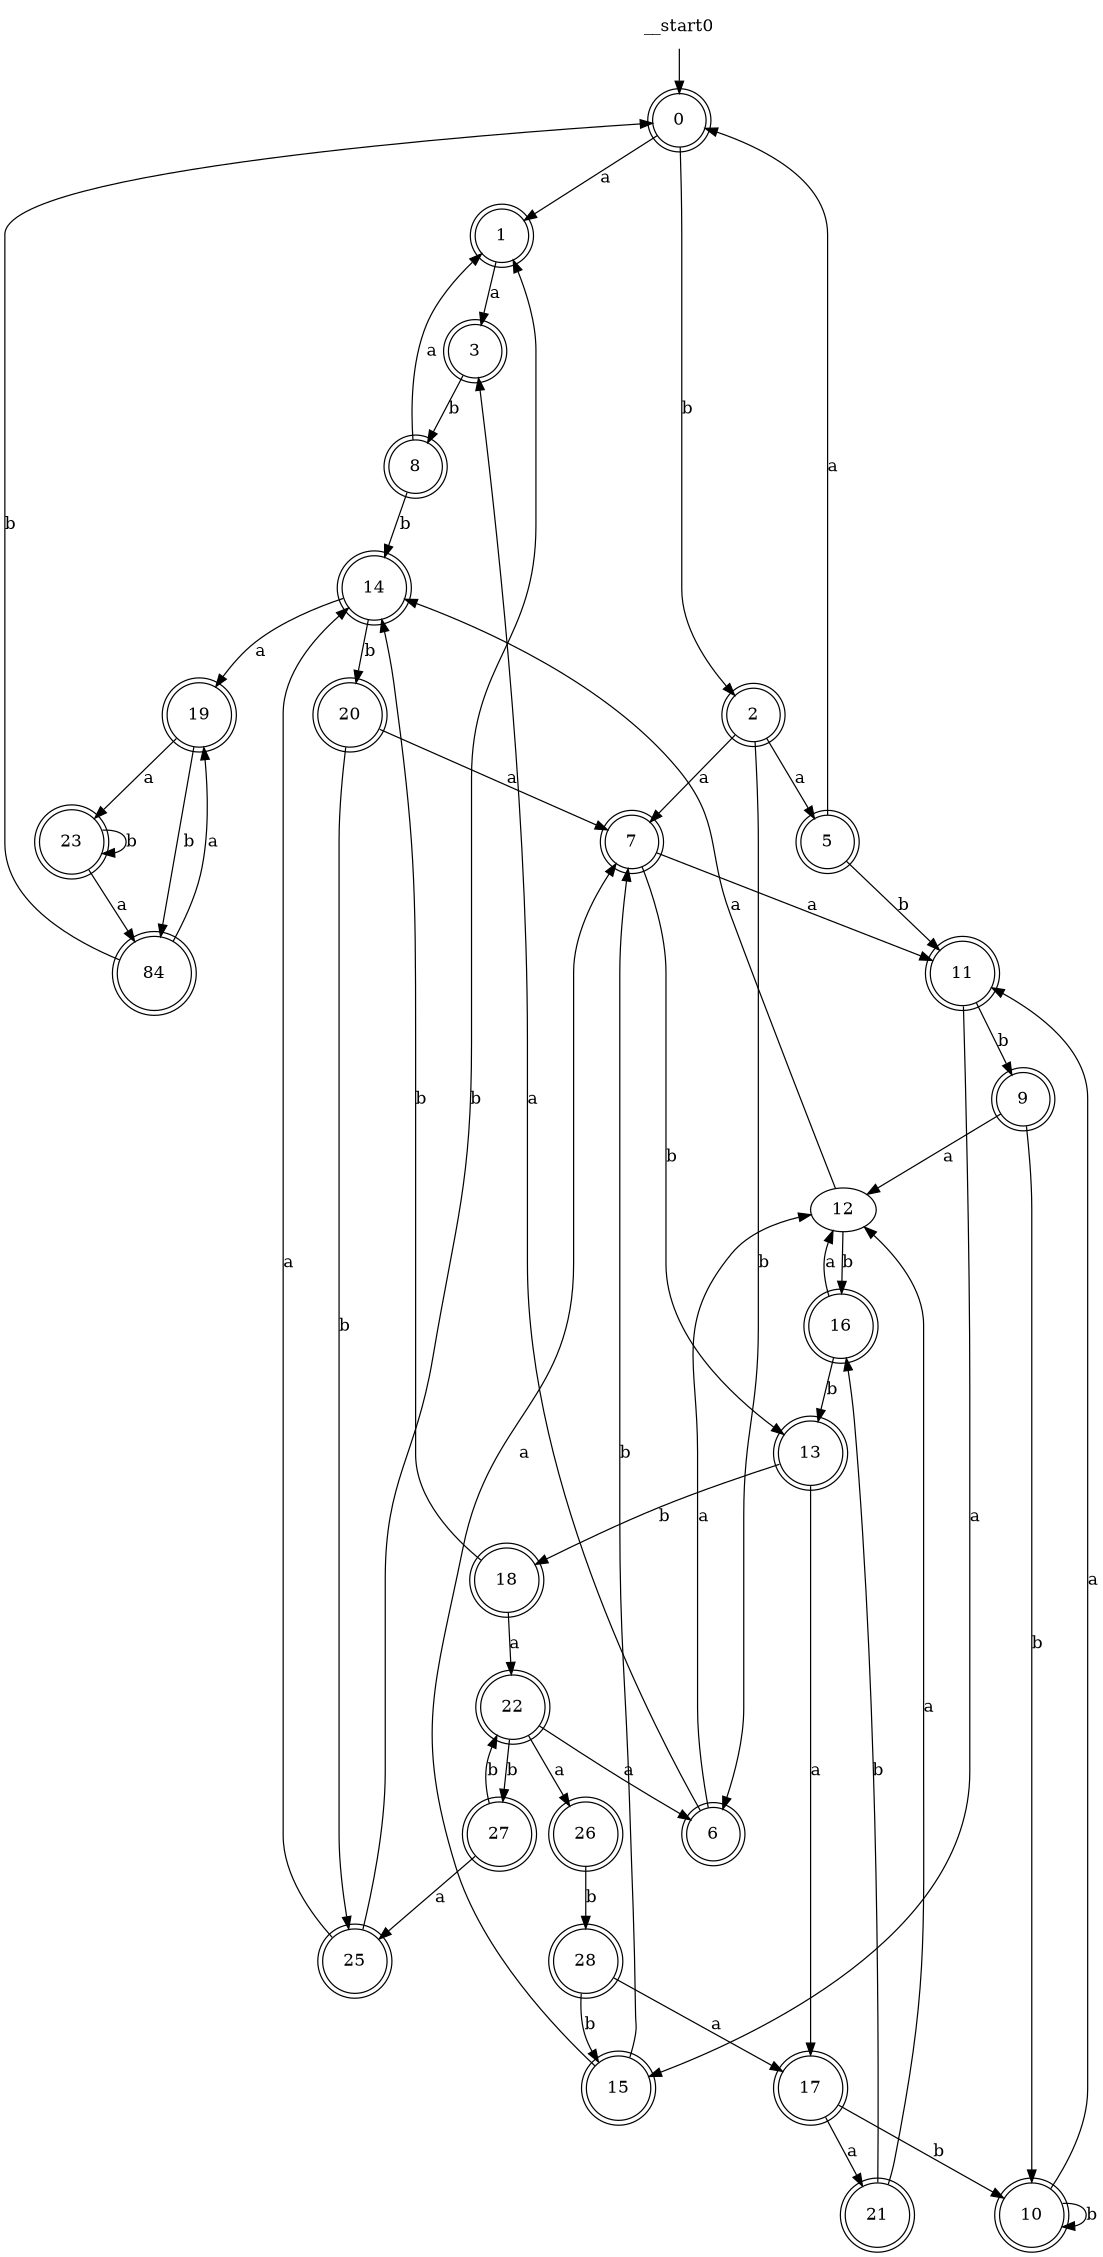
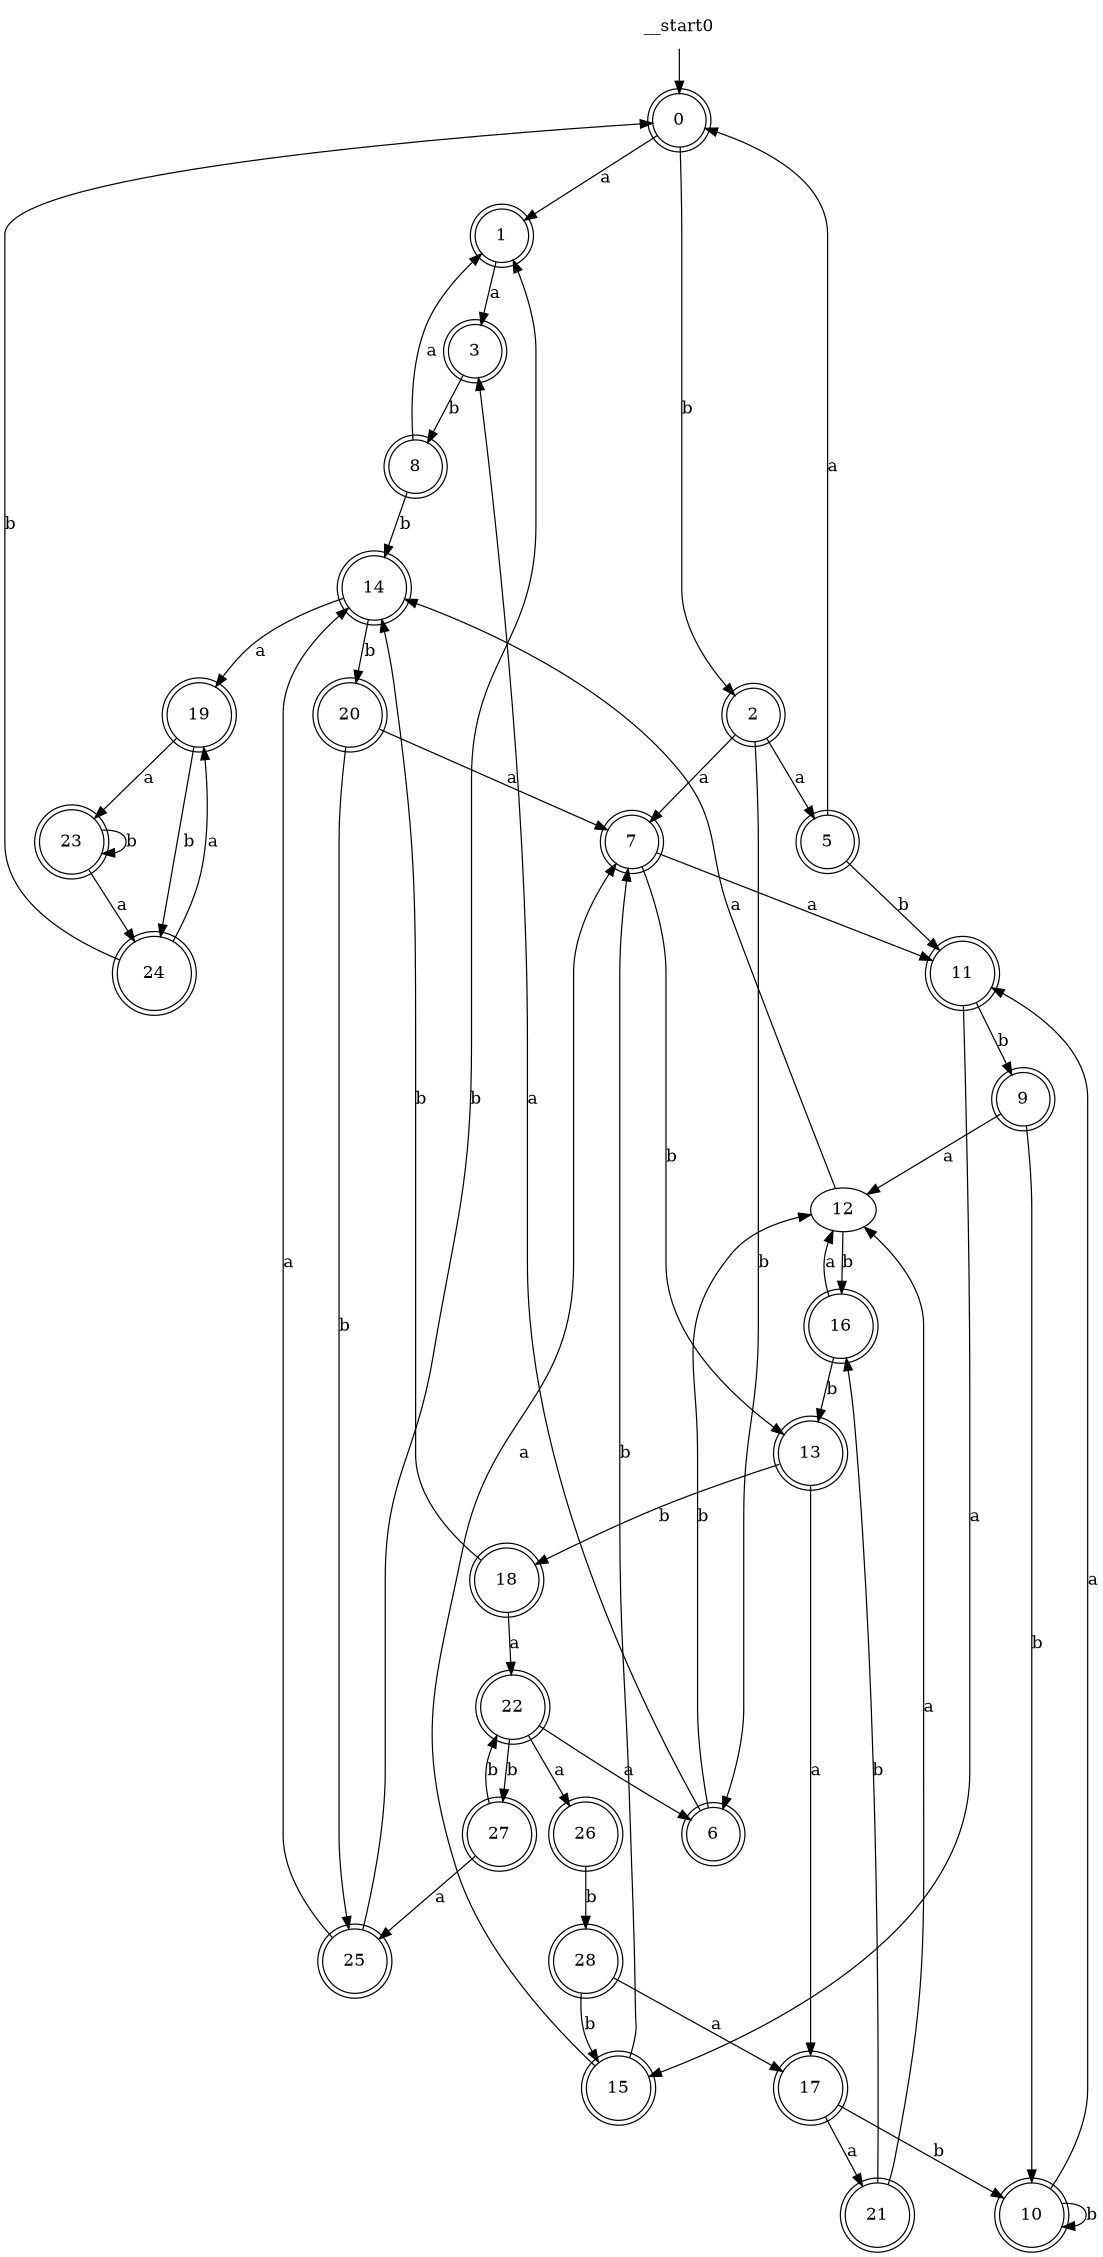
(154, 973) -> (154, 973)
(704, 1517) -> (704, 1517)
